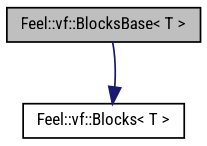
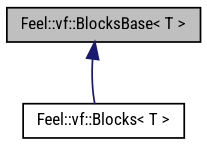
(115, 64) -> (92, 82)
